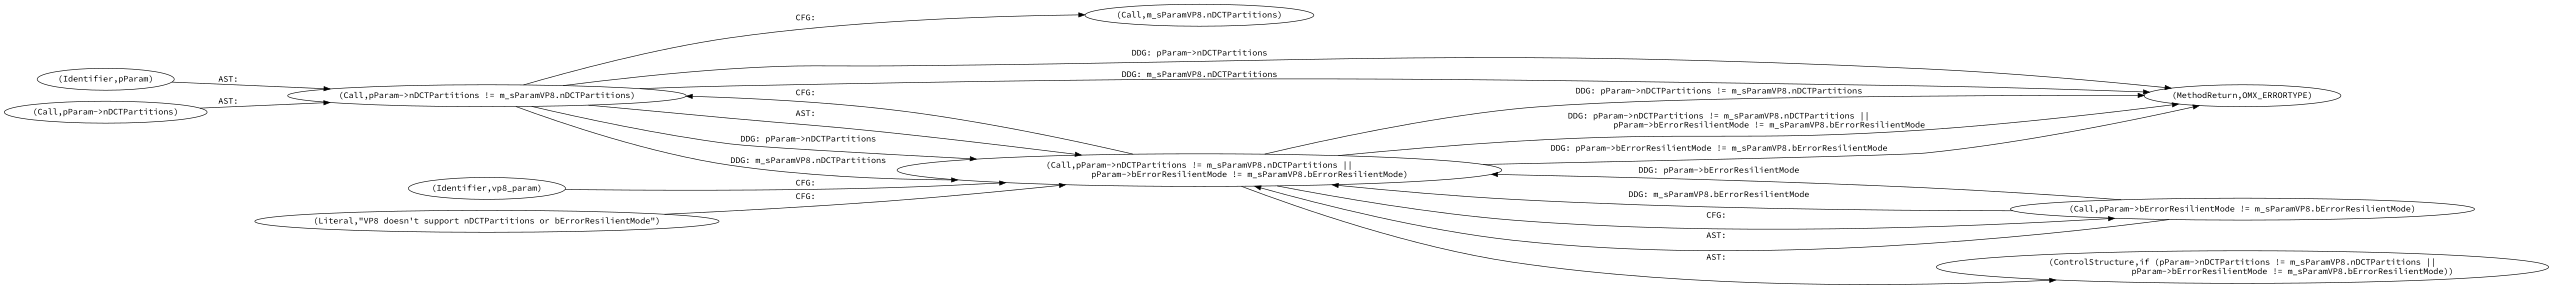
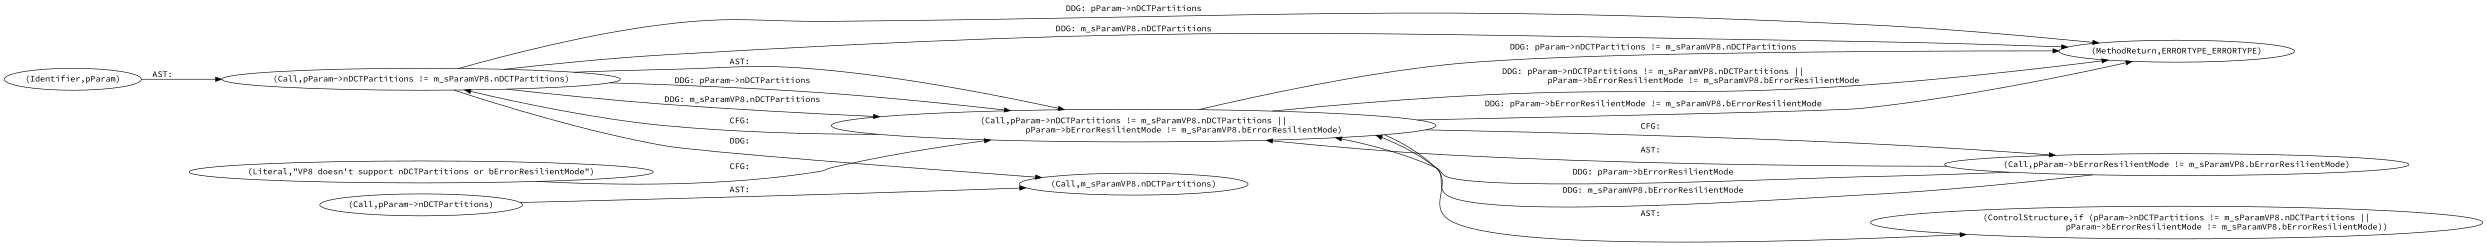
(808, 18) -> (742, 141)
(2242, 96) -> (2177, 51)
(262, 105) -> (770, 196)
(487, 188) -> none
